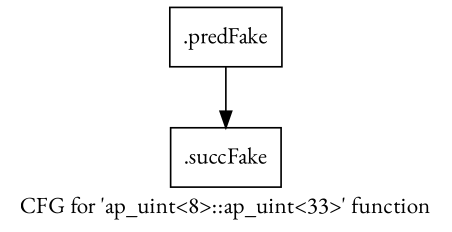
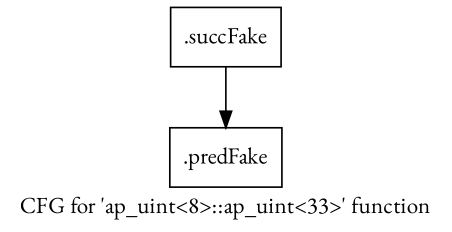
(226, 89) -> (226, 89)
